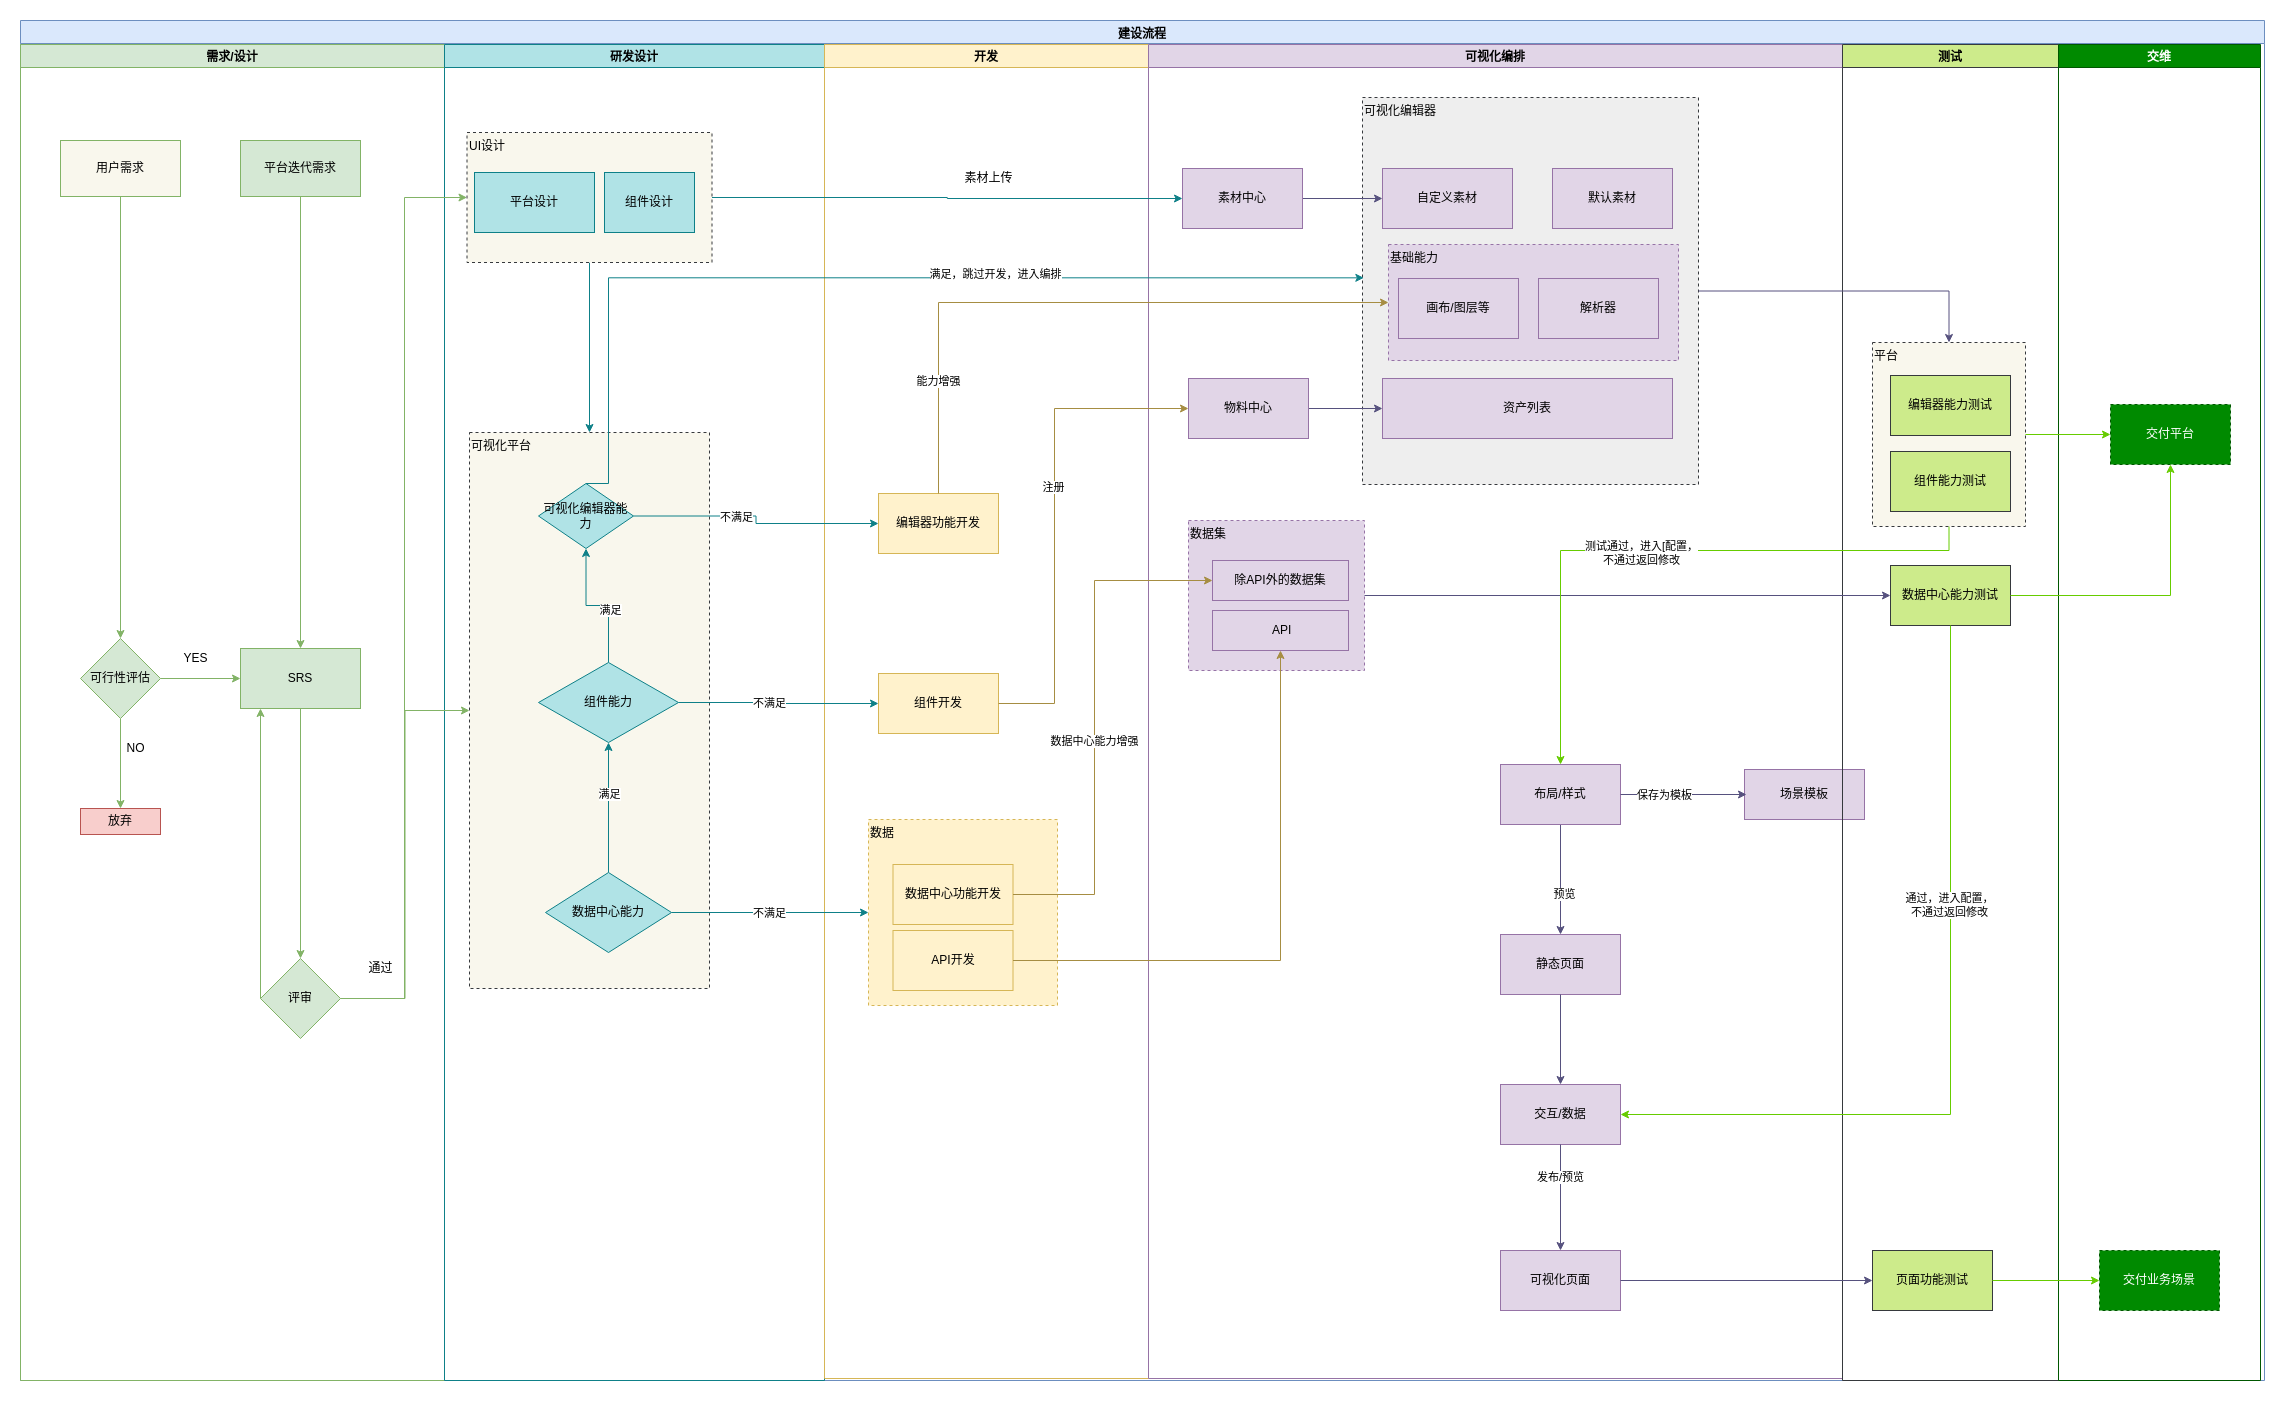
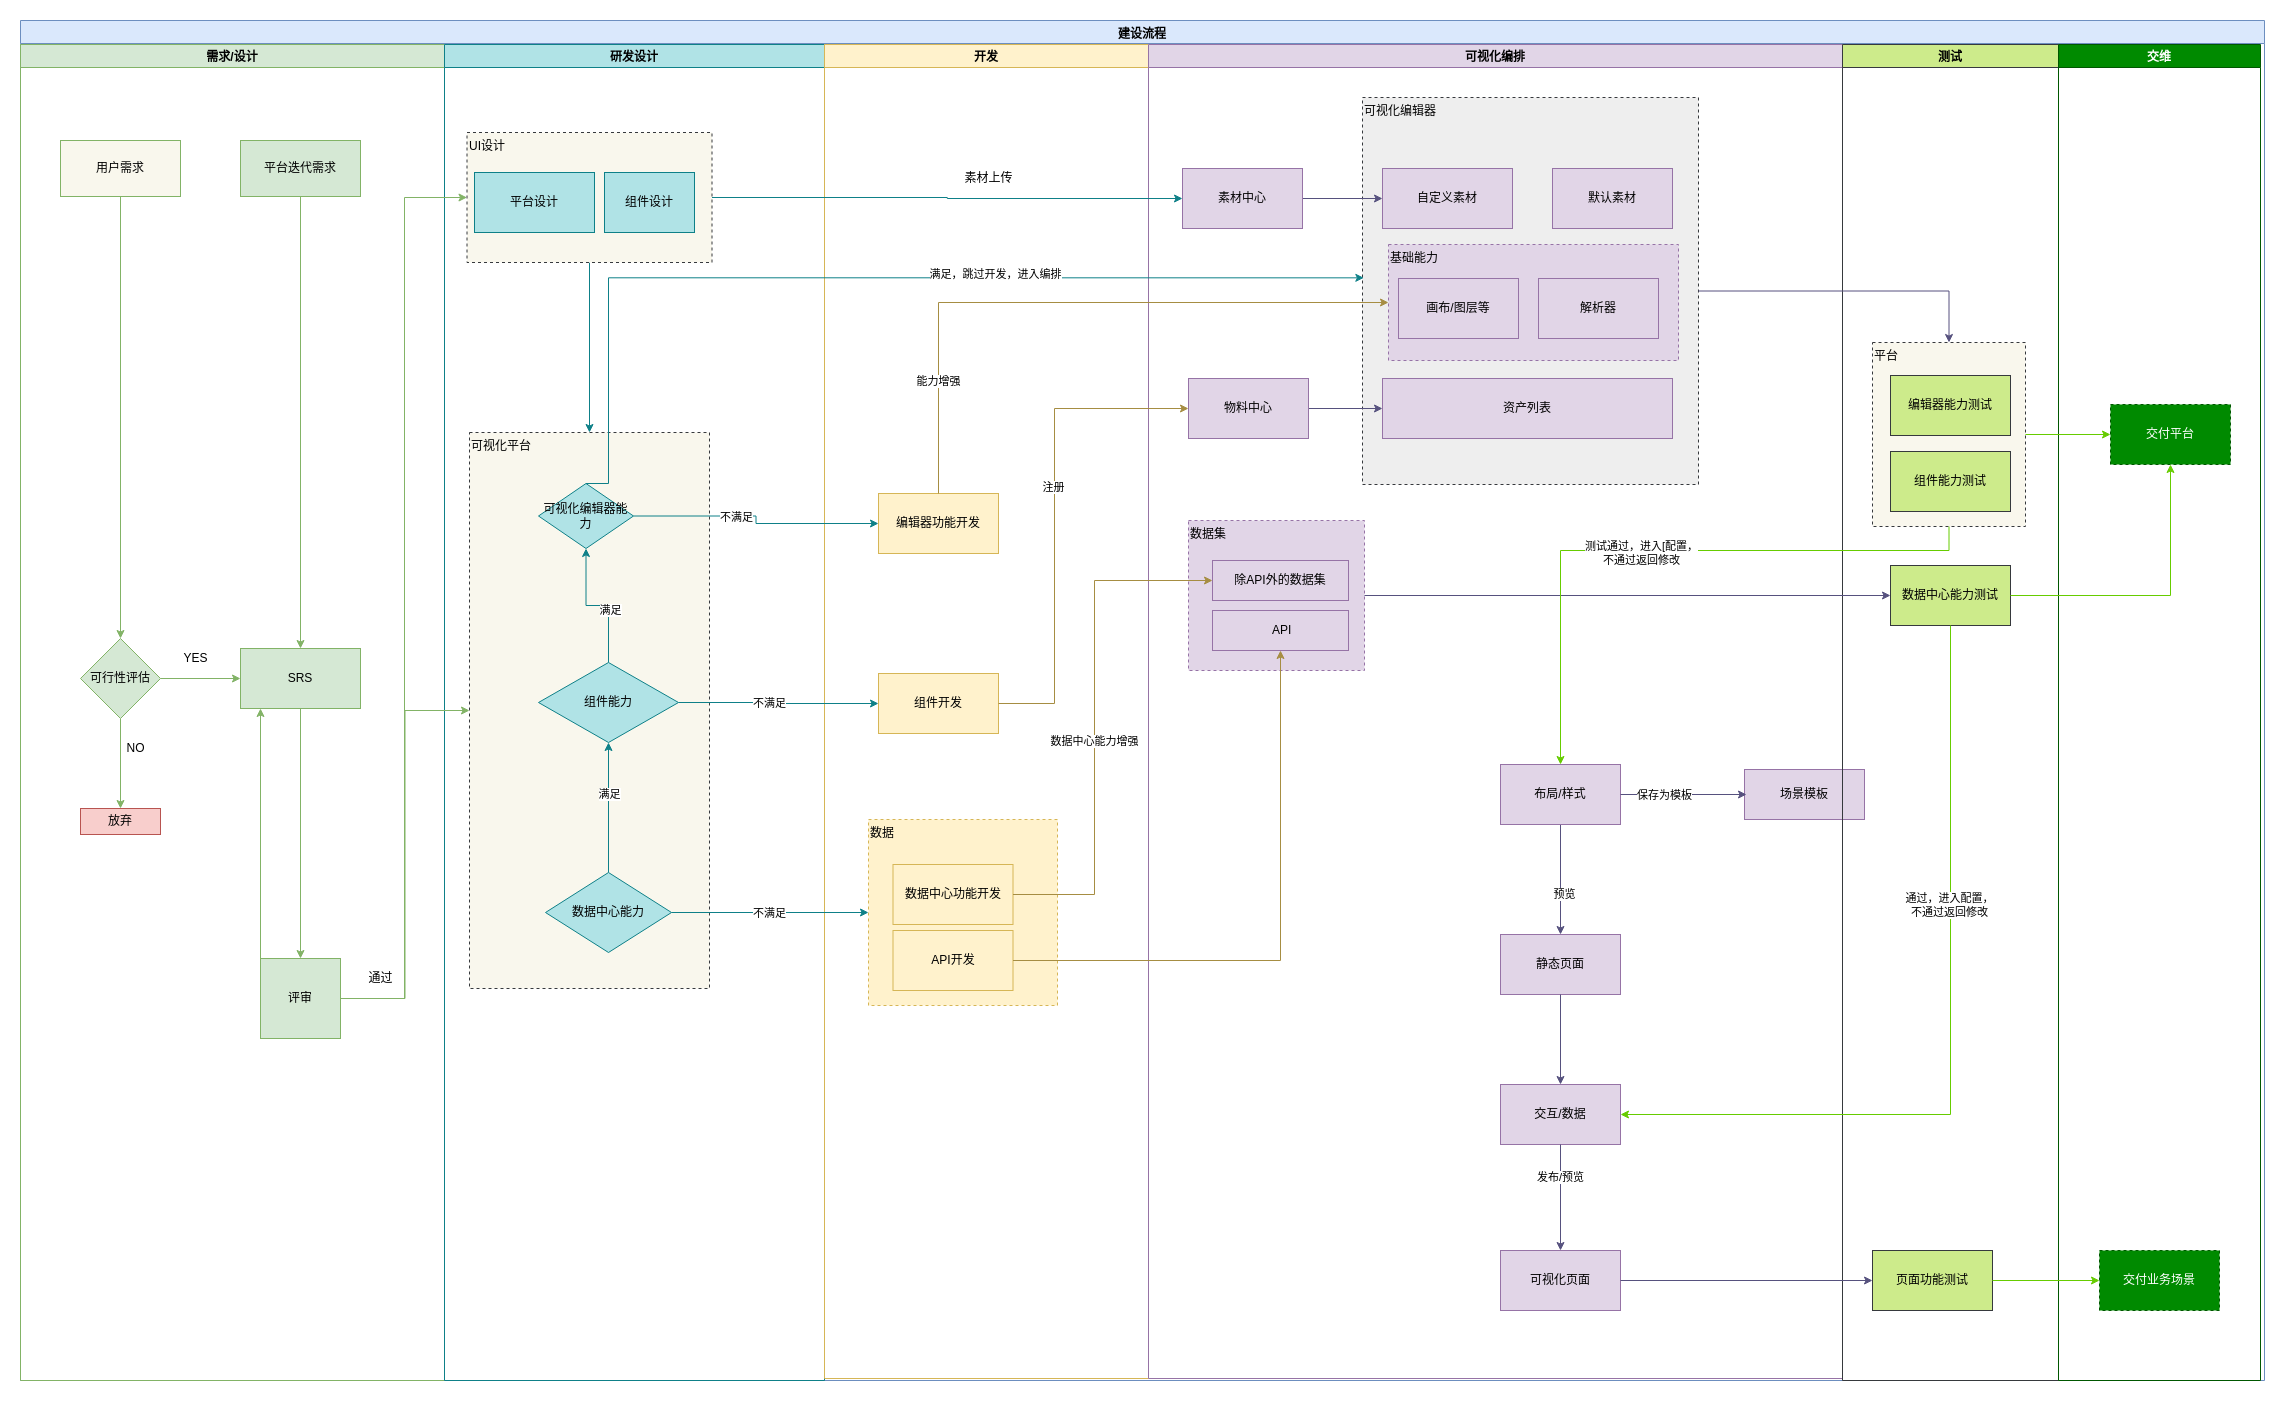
(381, 969) -> (381, 979)
(301, 999) -> (301, 999)
